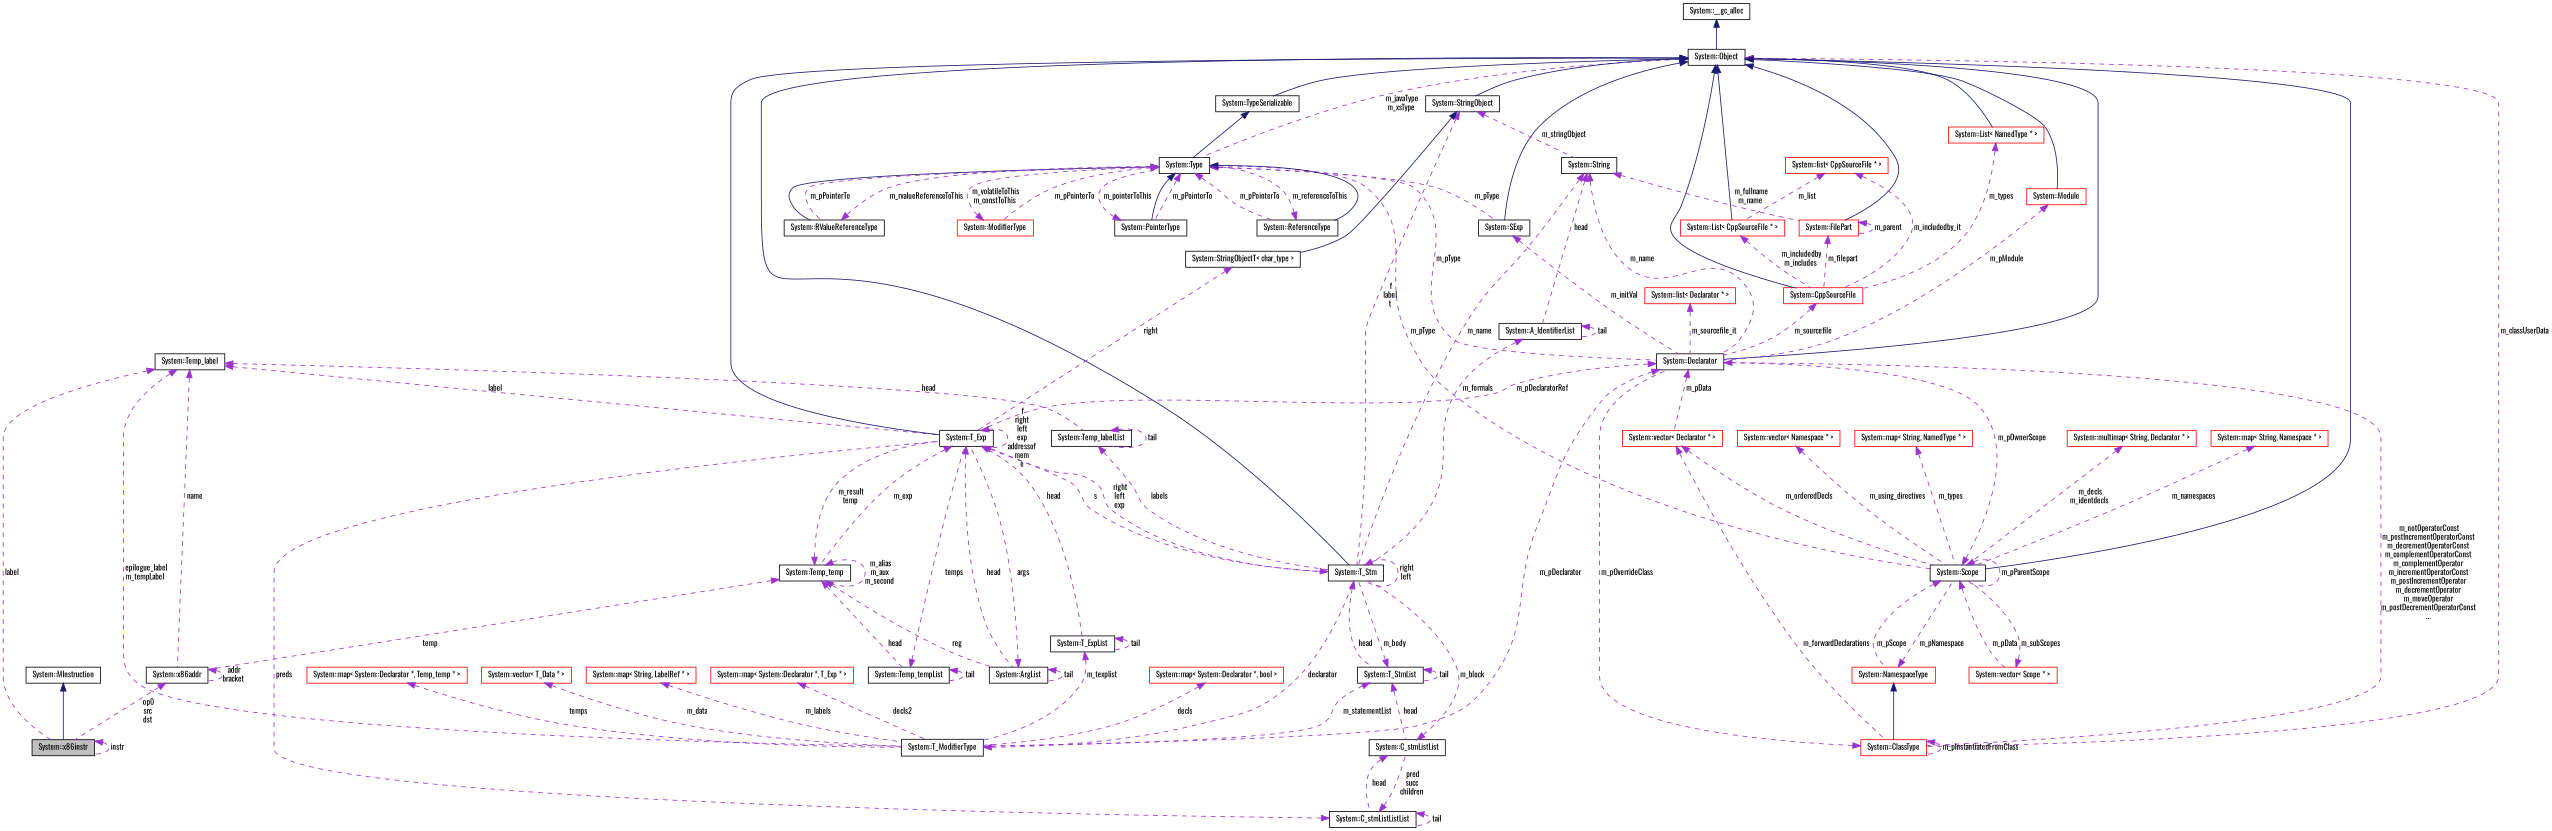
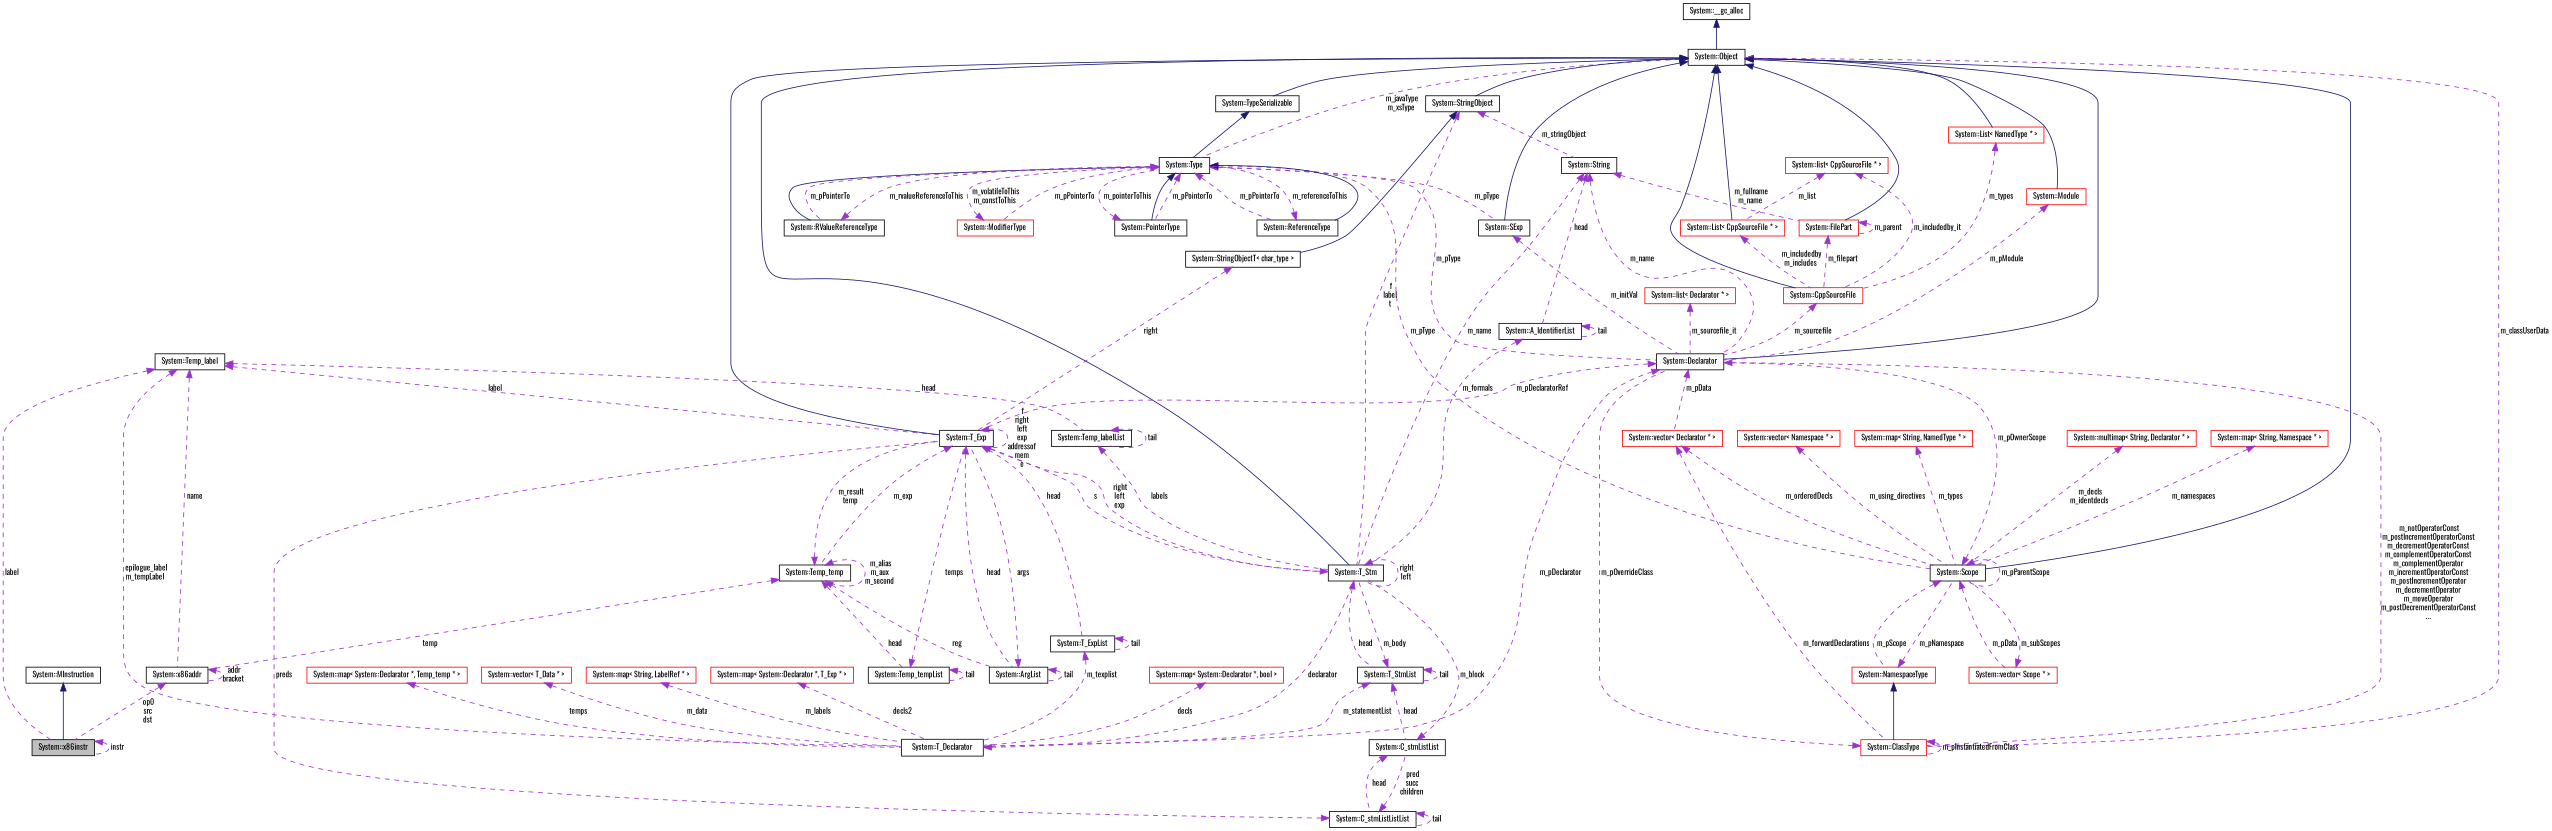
(942, 748) -> (942, 748)
